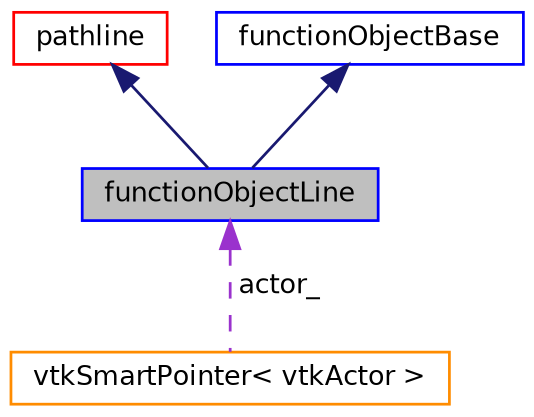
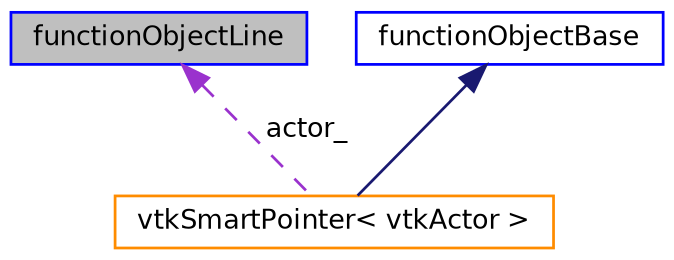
(90, 38) -> none
(291, 127) -> (412, 140)
